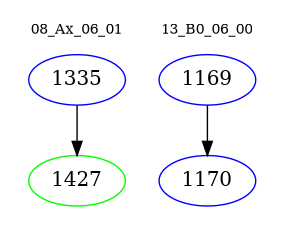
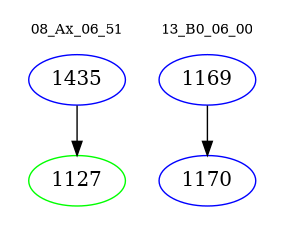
(77, 30) -> (77, 30)
(77, 80) -> (77, 80)
(77, 181) -> (77, 181)
